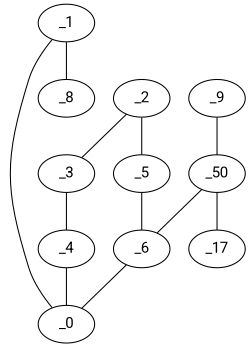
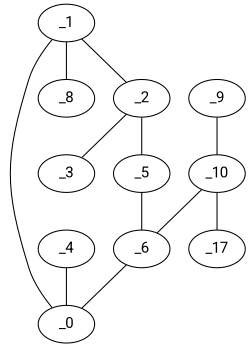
none -> (104, 61)
(217, 174) -> (217, 174)
(66, 211) -> none
